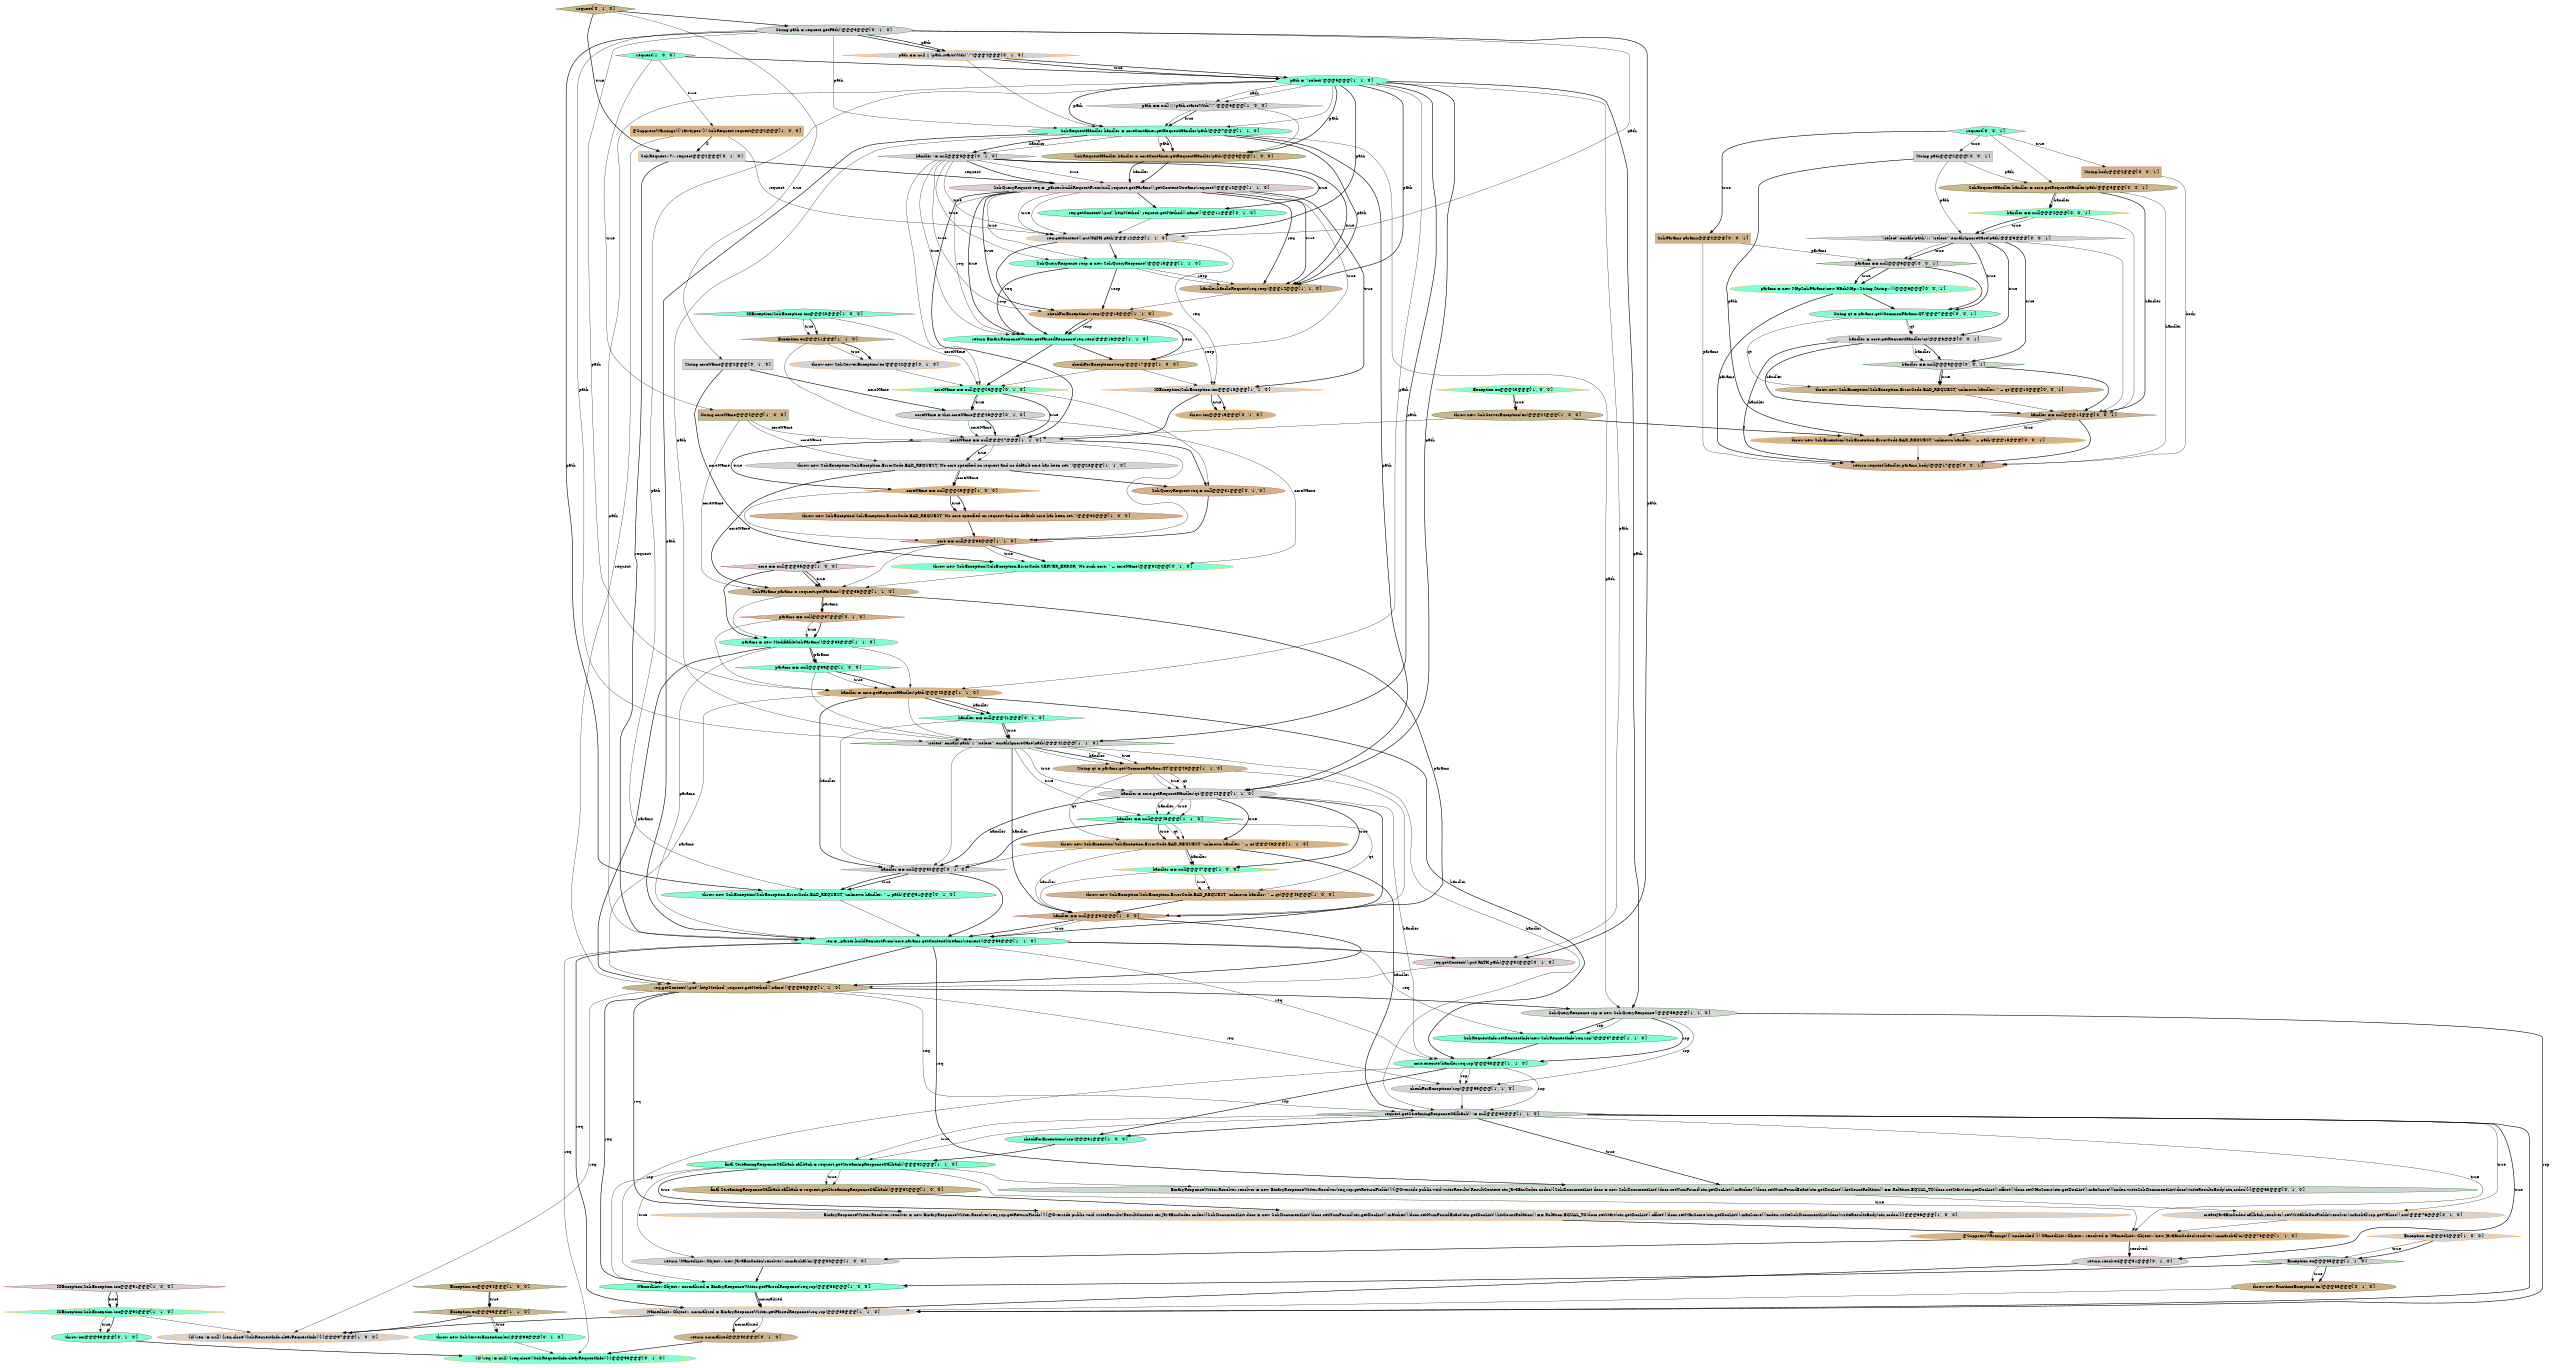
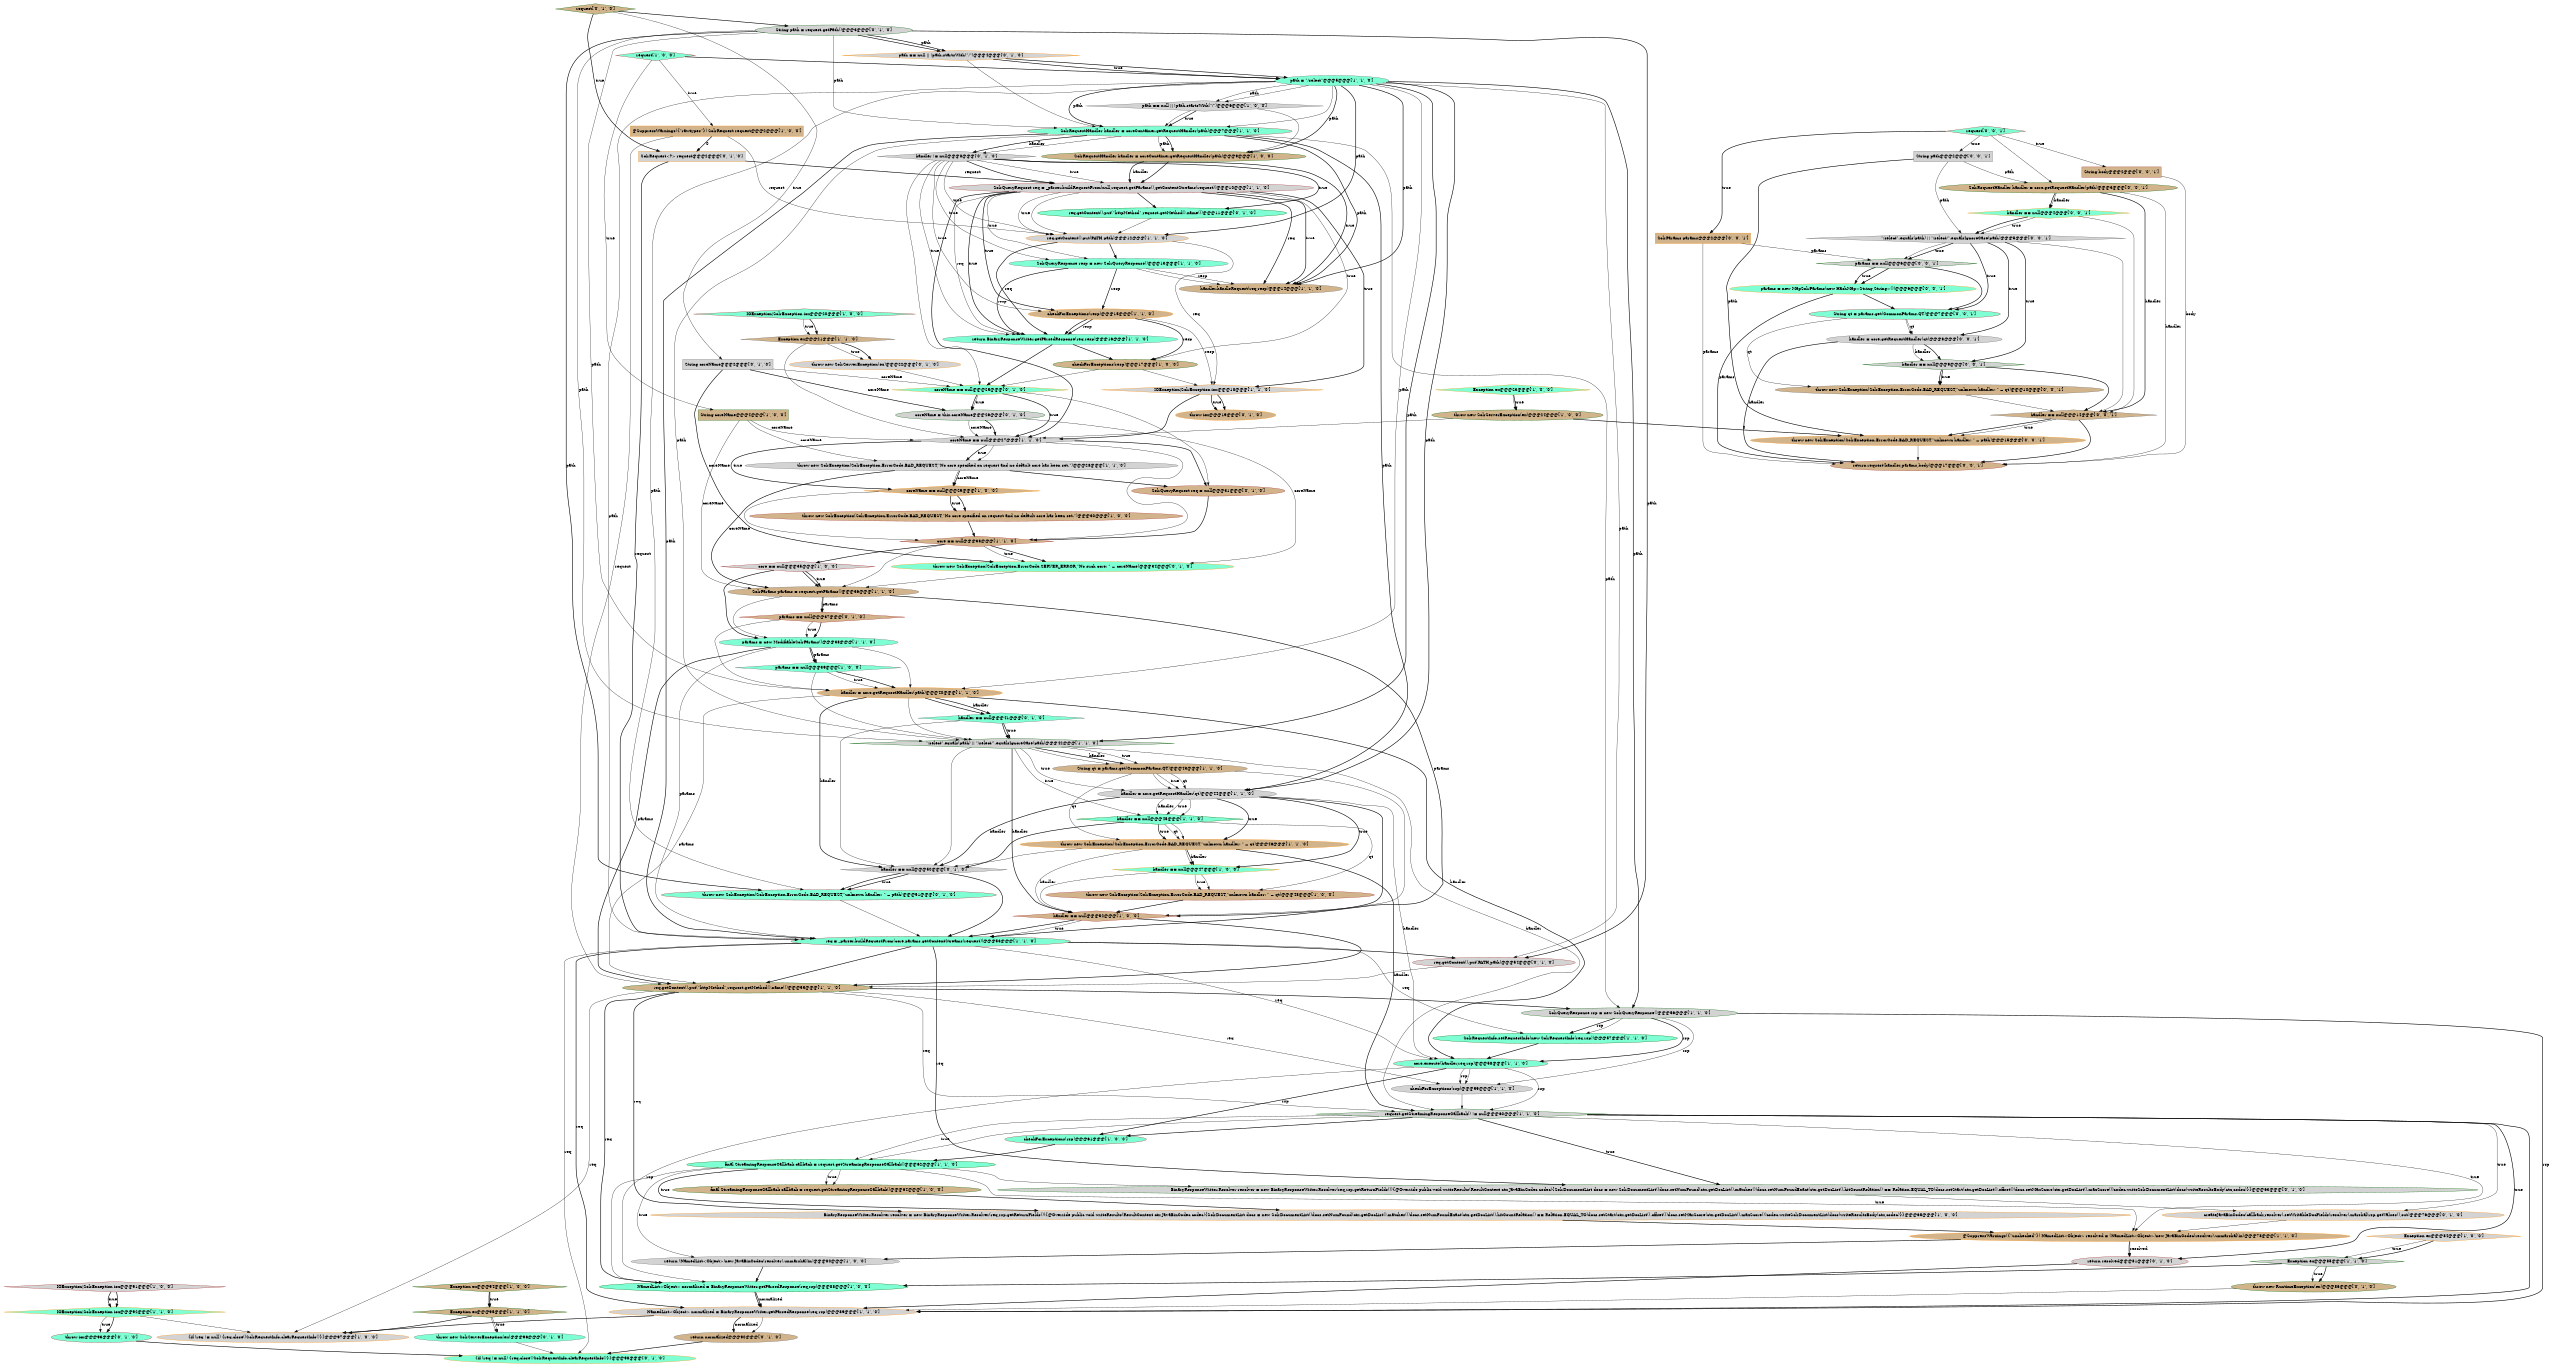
(1538, 44) -> none
(1182, 301) -> none
(910, 340) -> (860, 377)
(1832, 404) -> none
